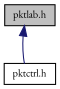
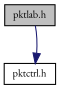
(23, 50) -> (37, 39)
